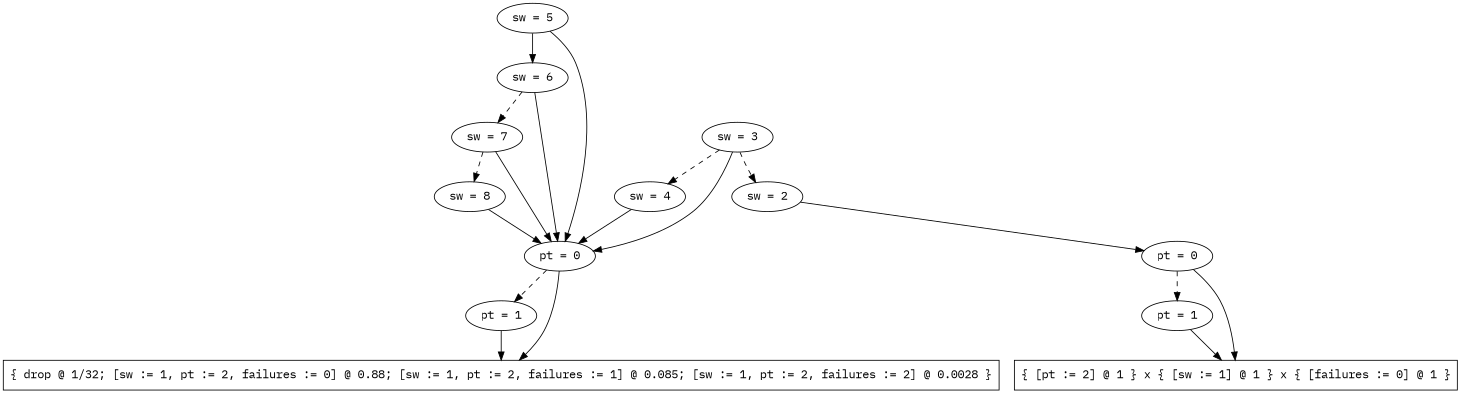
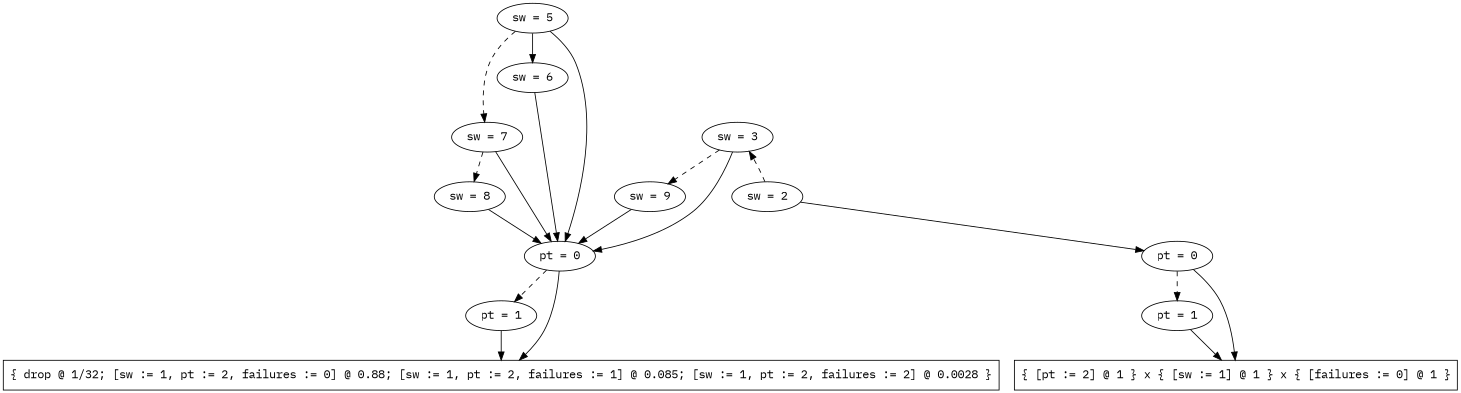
(513, 104) -> (488, 68)
(745, 164) -> (760, 170)
(650, 197) -> (650, 197)
